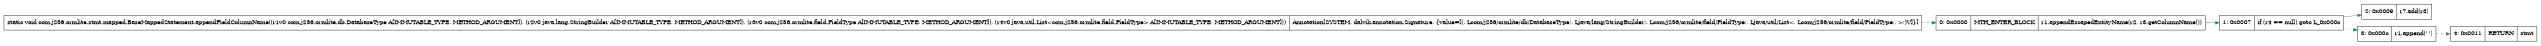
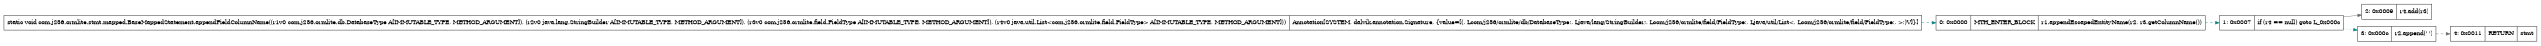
(2414, 11) -> (2414, 11)
(2210, 23) -> (2210, 23)
(2414, 34) -> (2414, 34)
